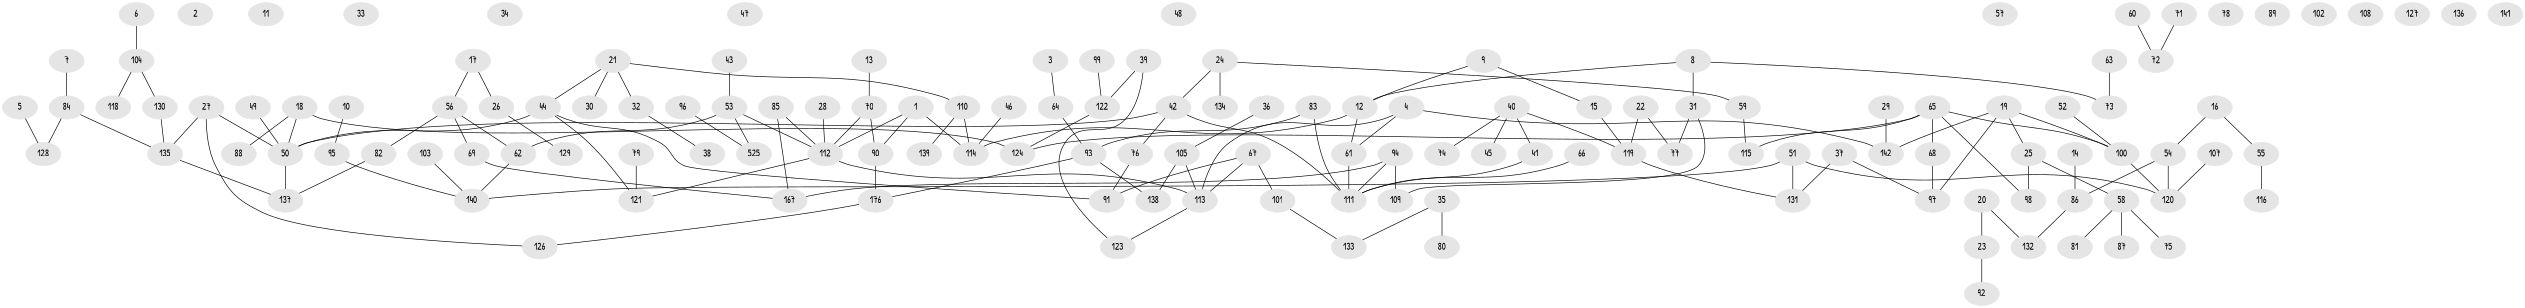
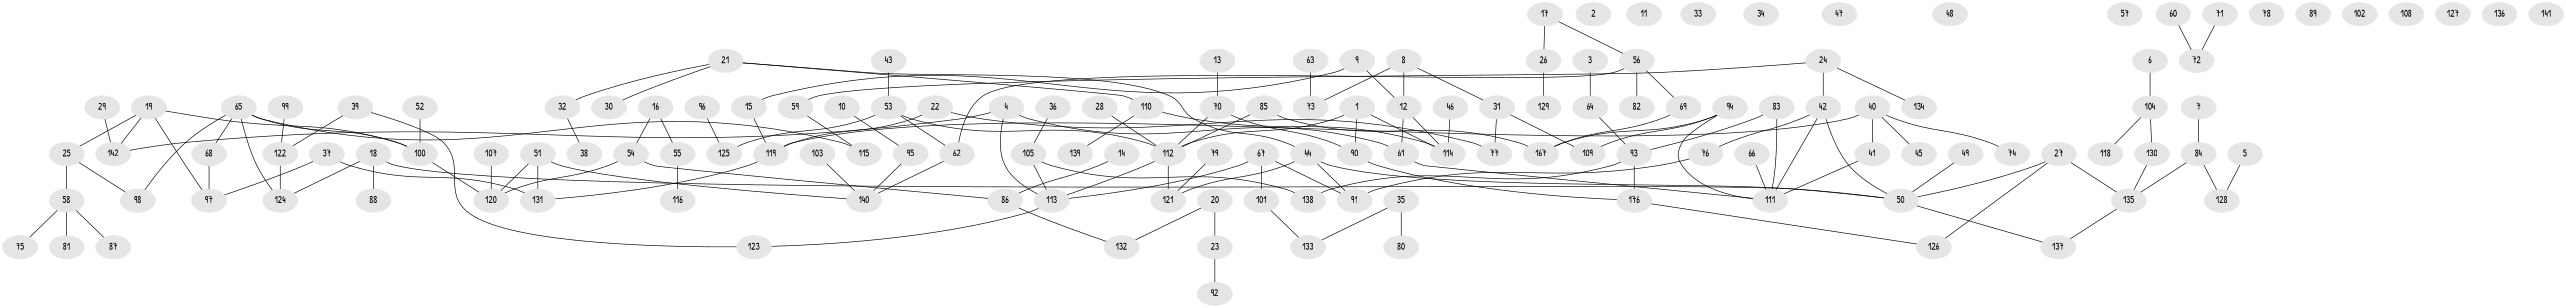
(754, 154) -> (724, 154)
(332, 177) -> none
